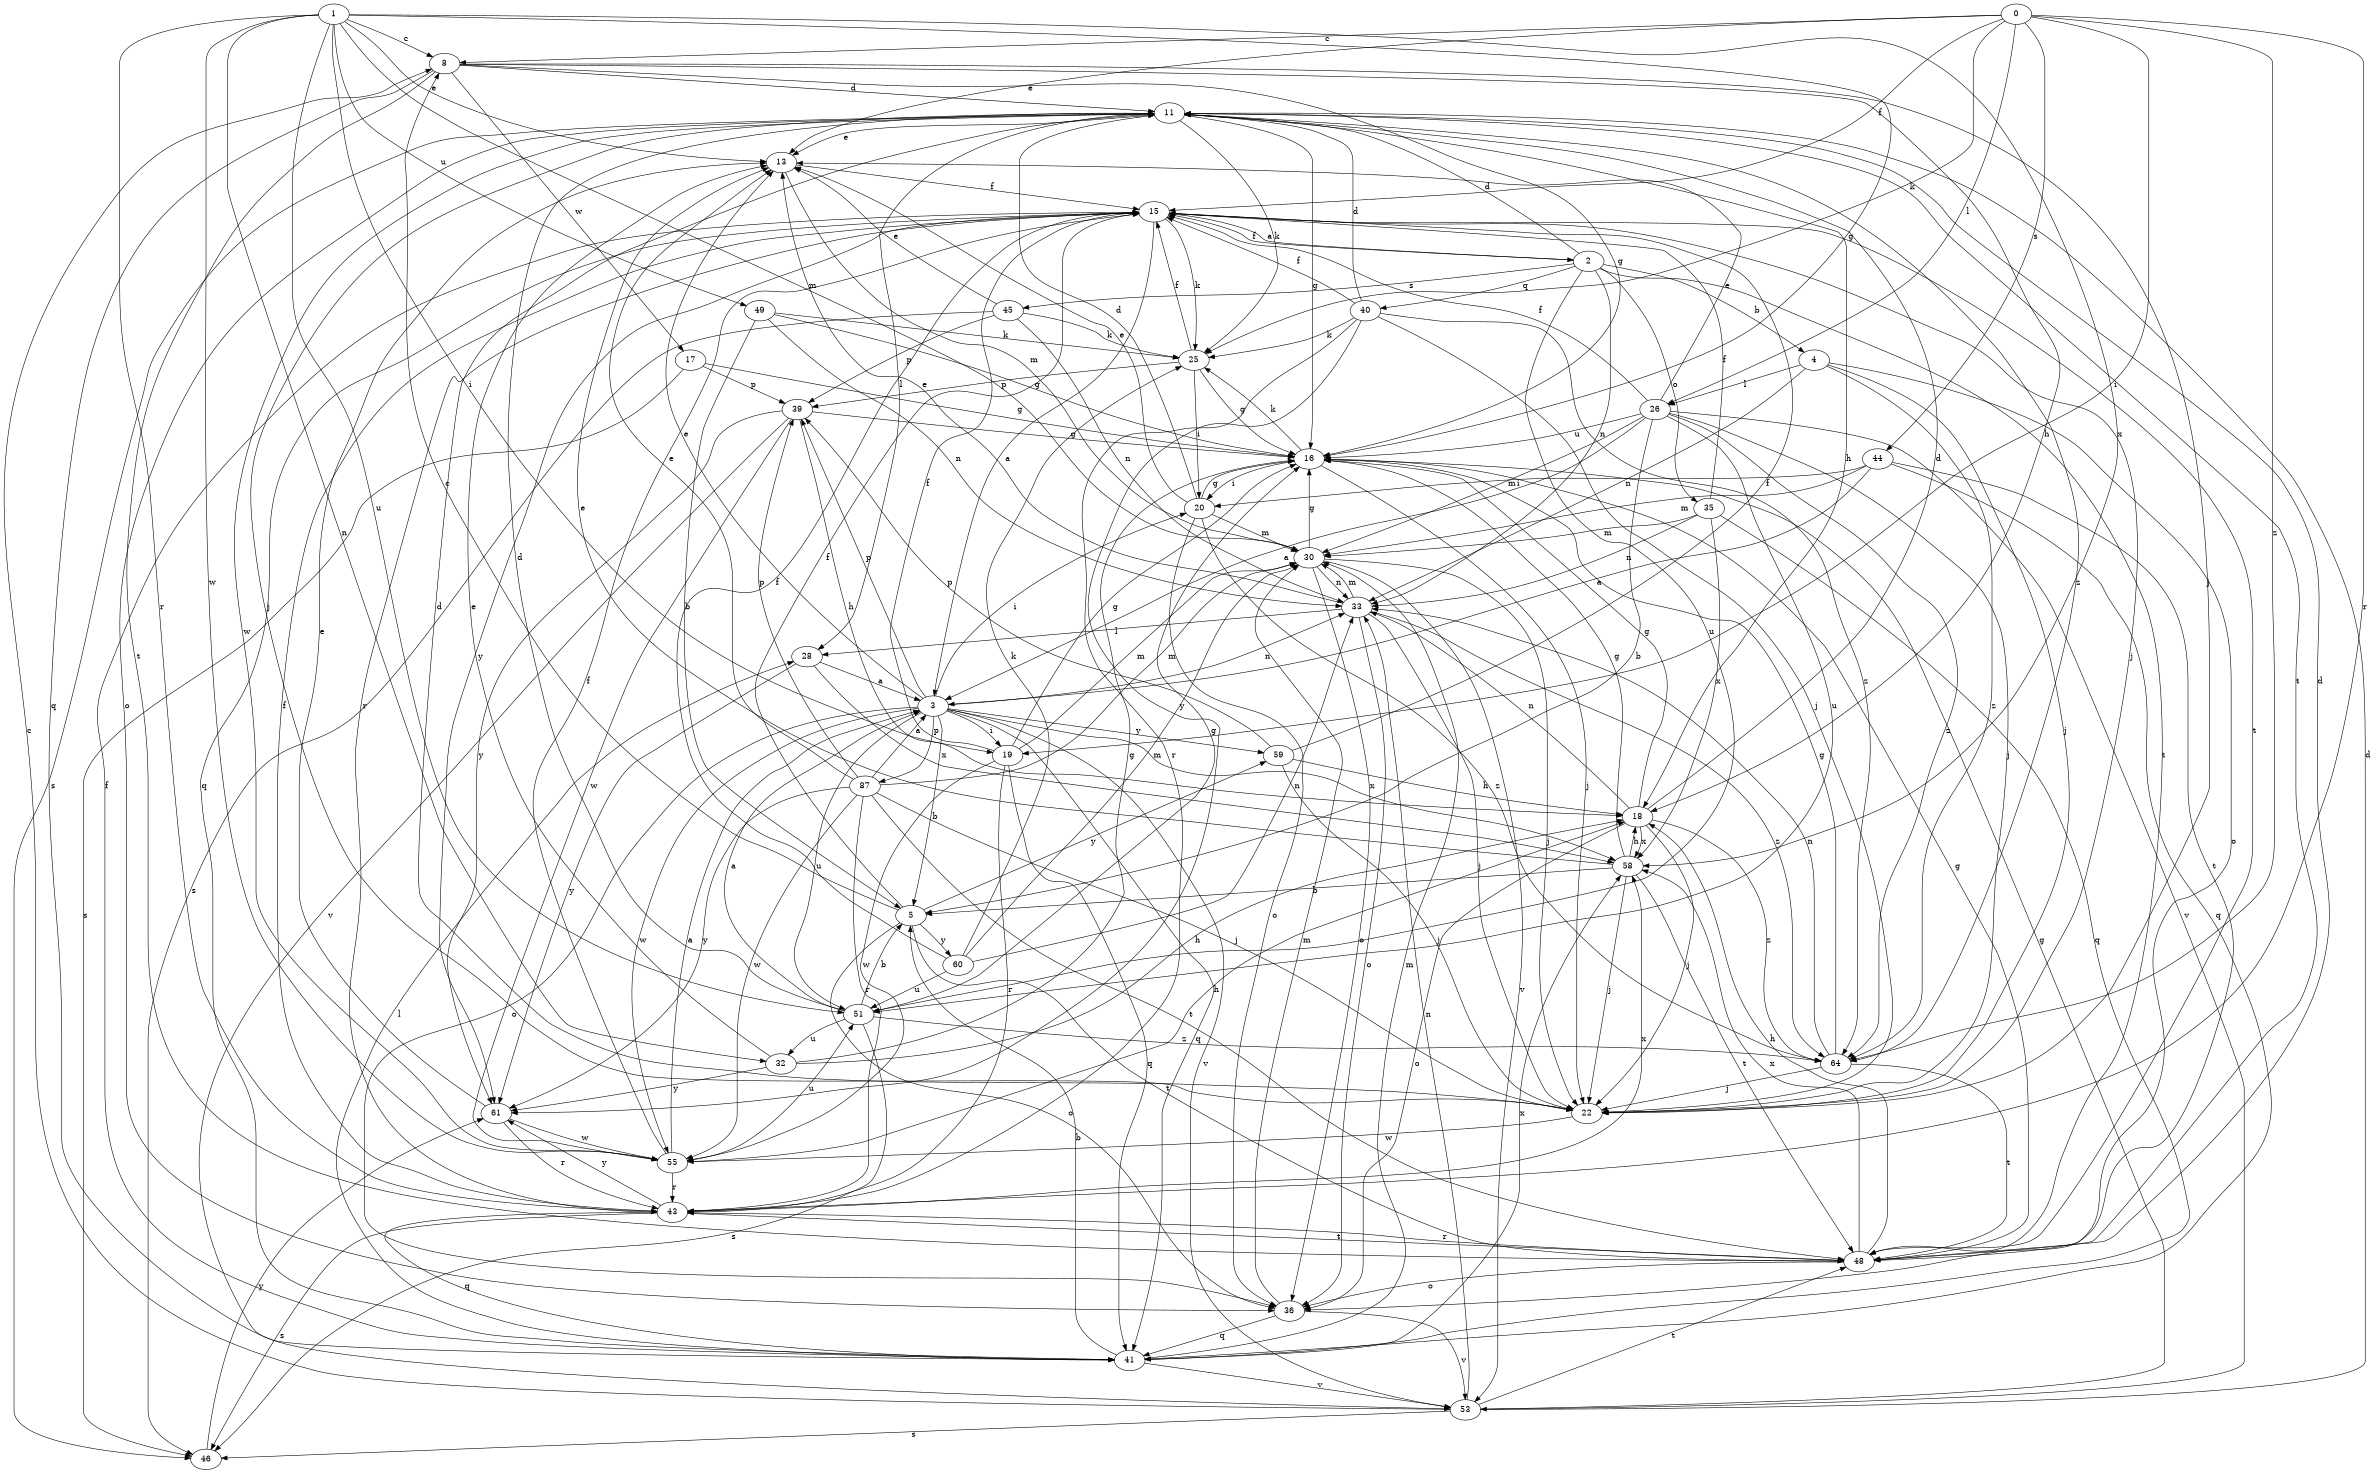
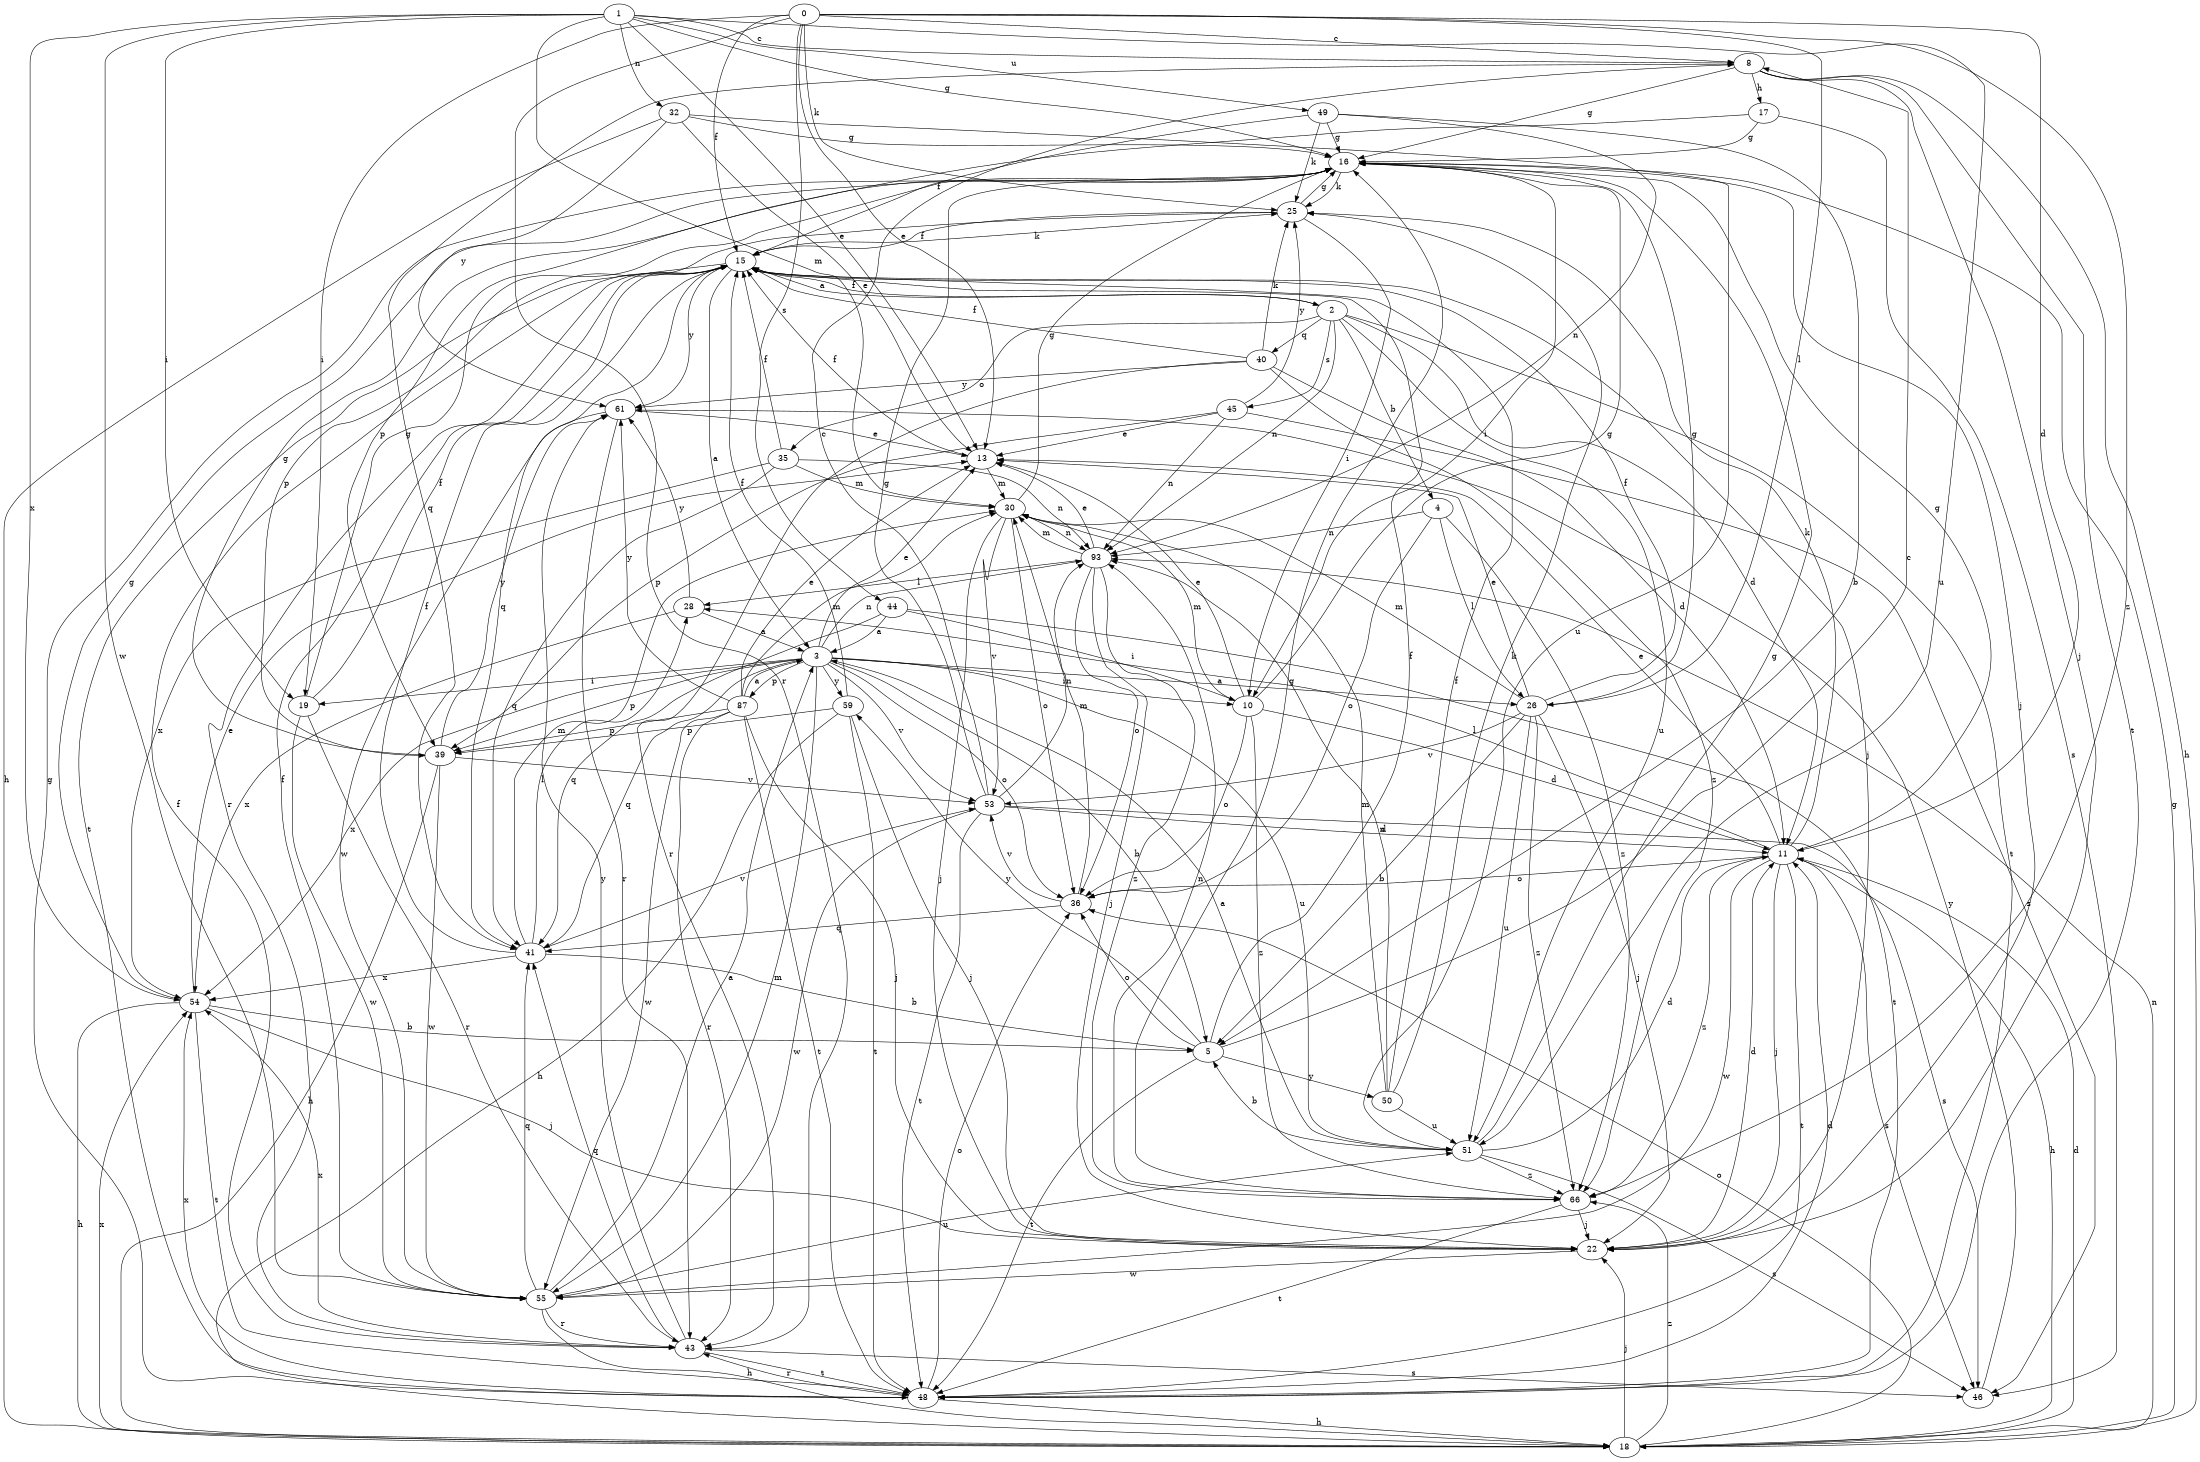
(804, 88) -> (1914, 27)
none -> (986, 170)
(579, 212) -> (1760, 88)
(1110, 335) -> (1302, 311)
(1577, 434) -> (1695, 434)
(1200, 508) -> (1248, 706)
(1599, 510) -> none
(1295, 544) -> (1138, 679)
(1357, 607) -> (1096, 558)
(1146, 638) -> none
(166, 690) -> none
(1809, 701) -> none
(2062, 857) -> none
(1628, 866) -> (195, 1003)
(643, 940) -> (778, 978)
(958, 965) -> (1387, 1101)
(816, 1031) -> (1729, 190)
(1144, 1034) -> (525, 1130)
none -> (874, 1058)
(1836, 1064) -> (1575, 1200)
none -> (789, 1065)
